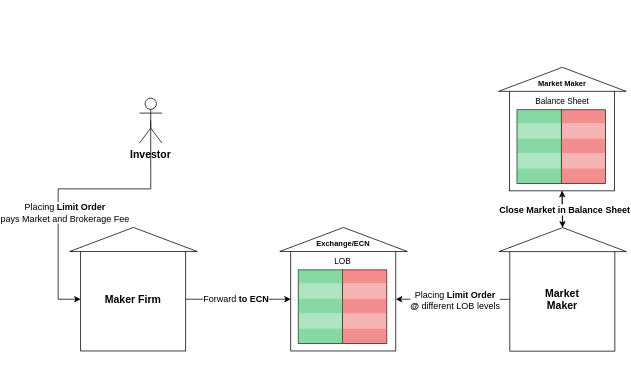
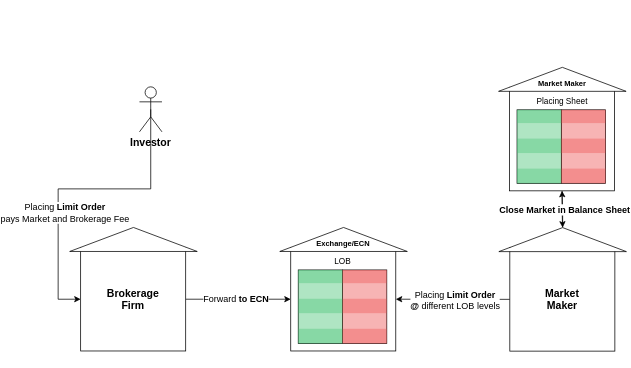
(562, 101) -> (562, 101)
(151, 120) -> (151, 109)
(133, 299) -> (133, 299)
